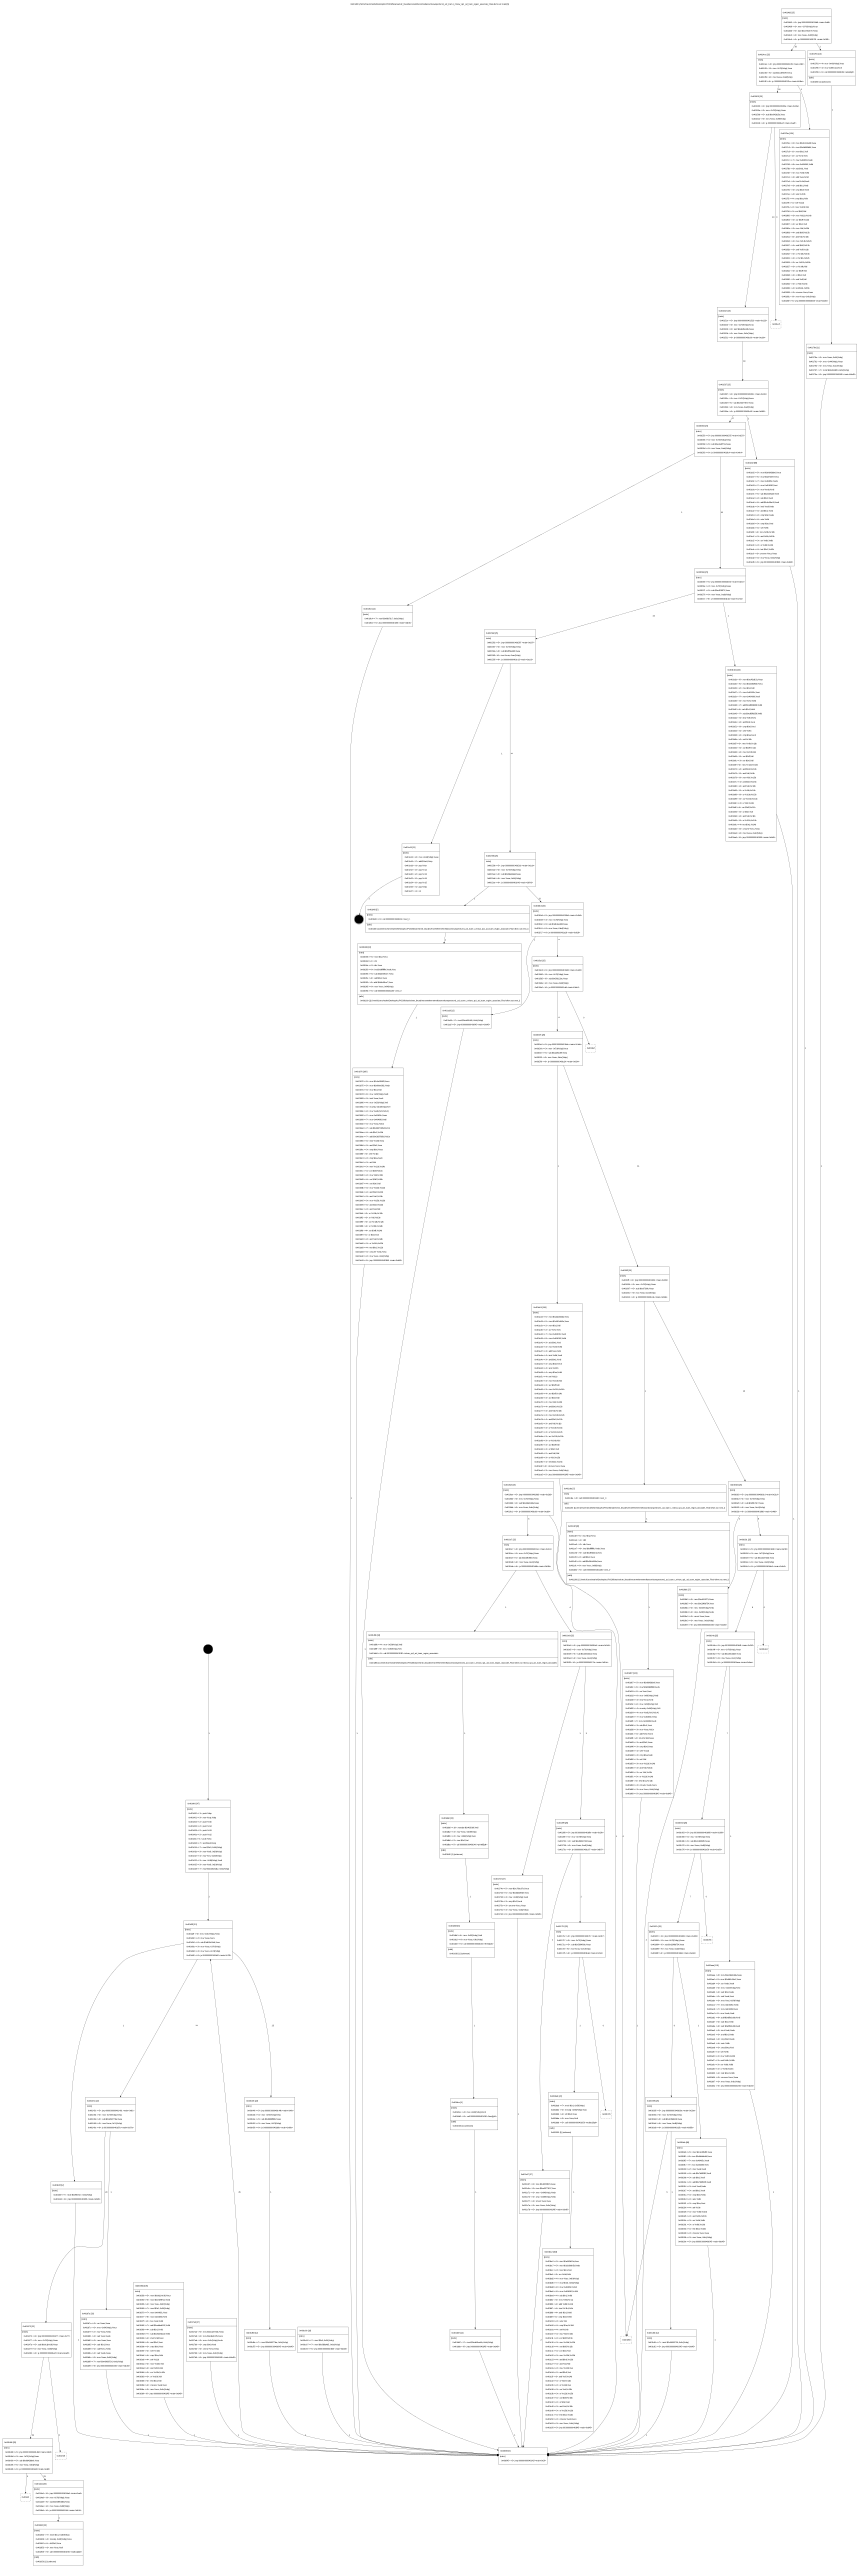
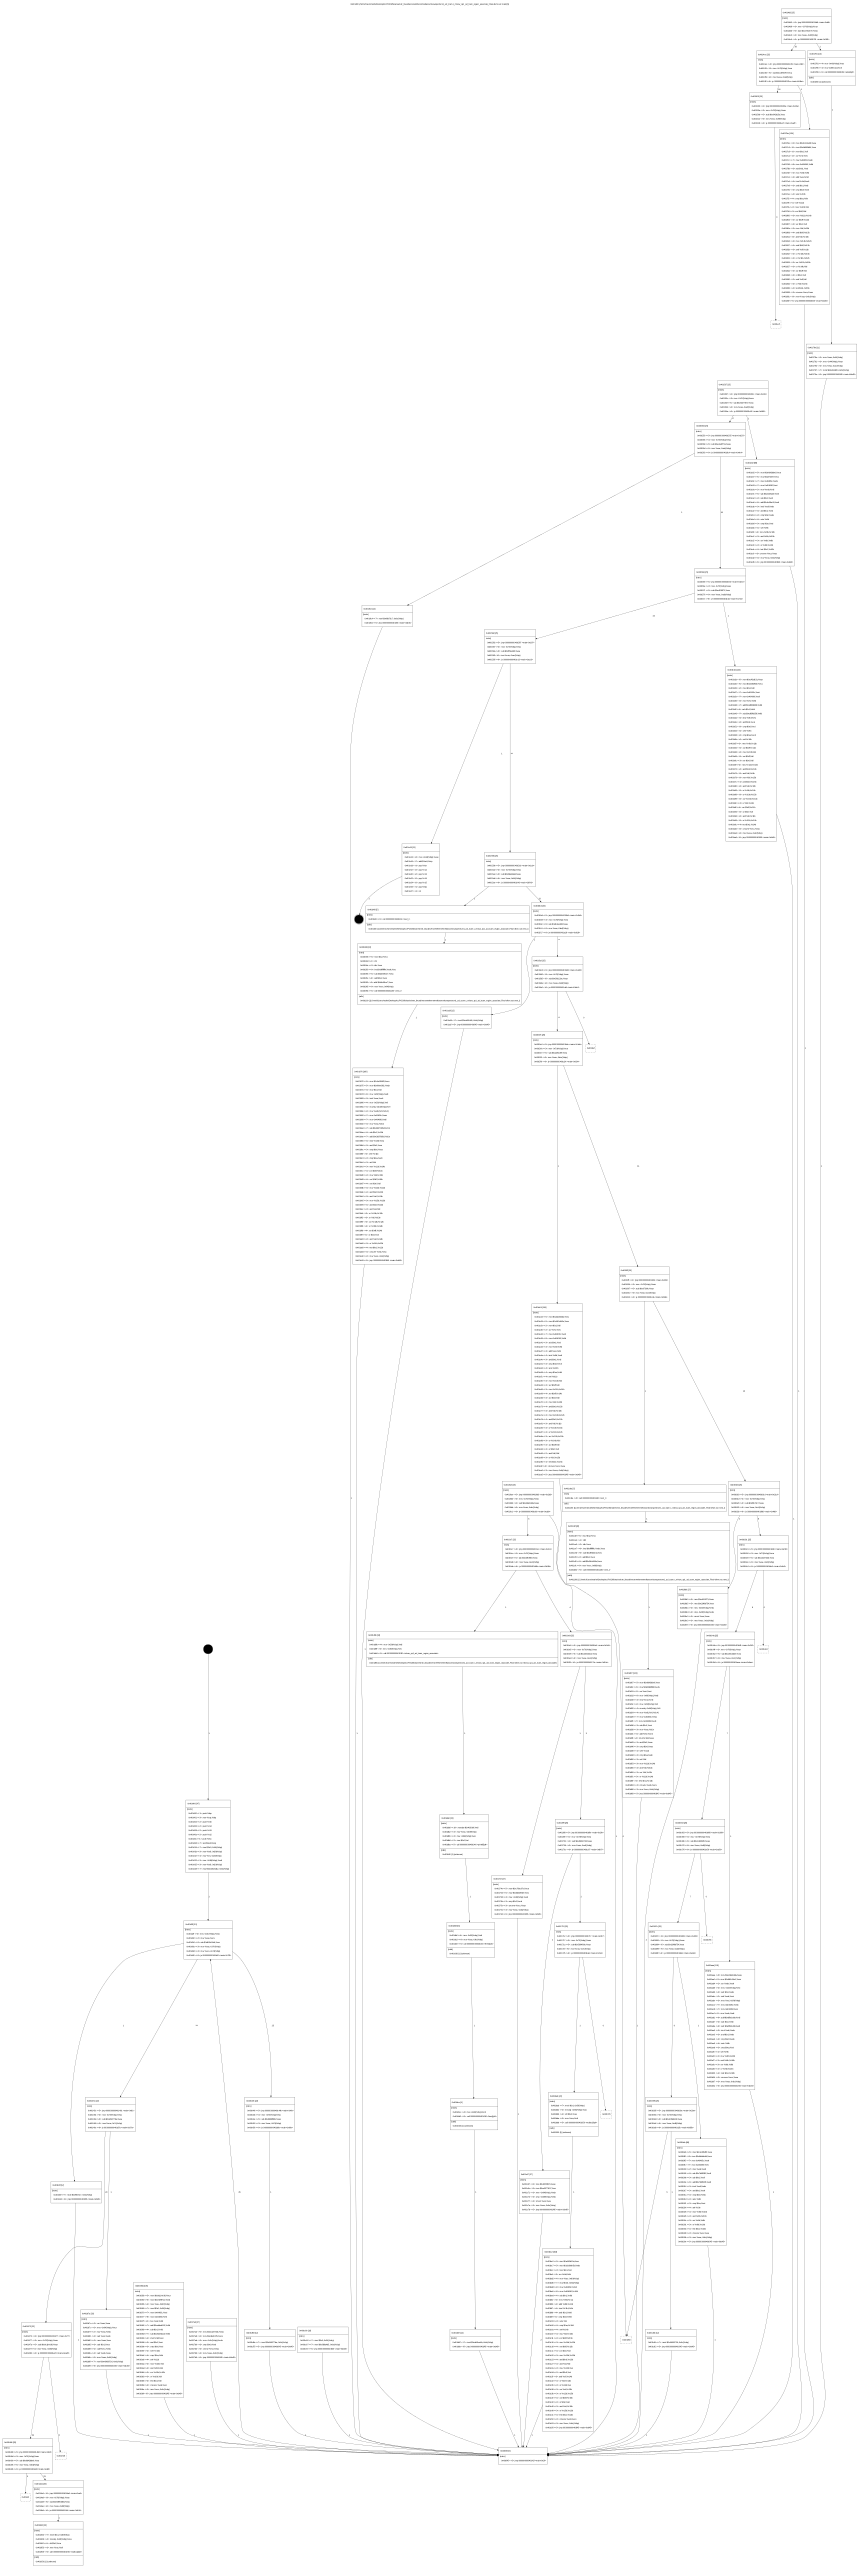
(743, 324) -> none
none -> (535, 2425)
